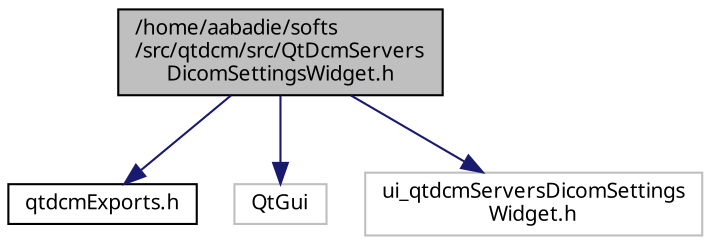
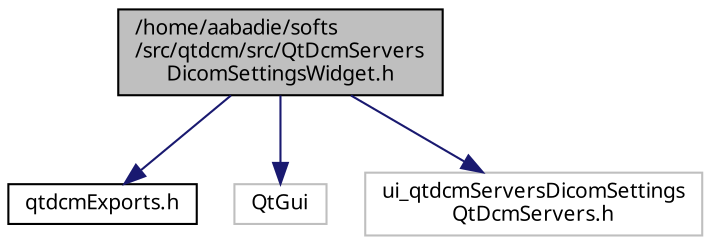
(534, 204) -> (534, 204)
